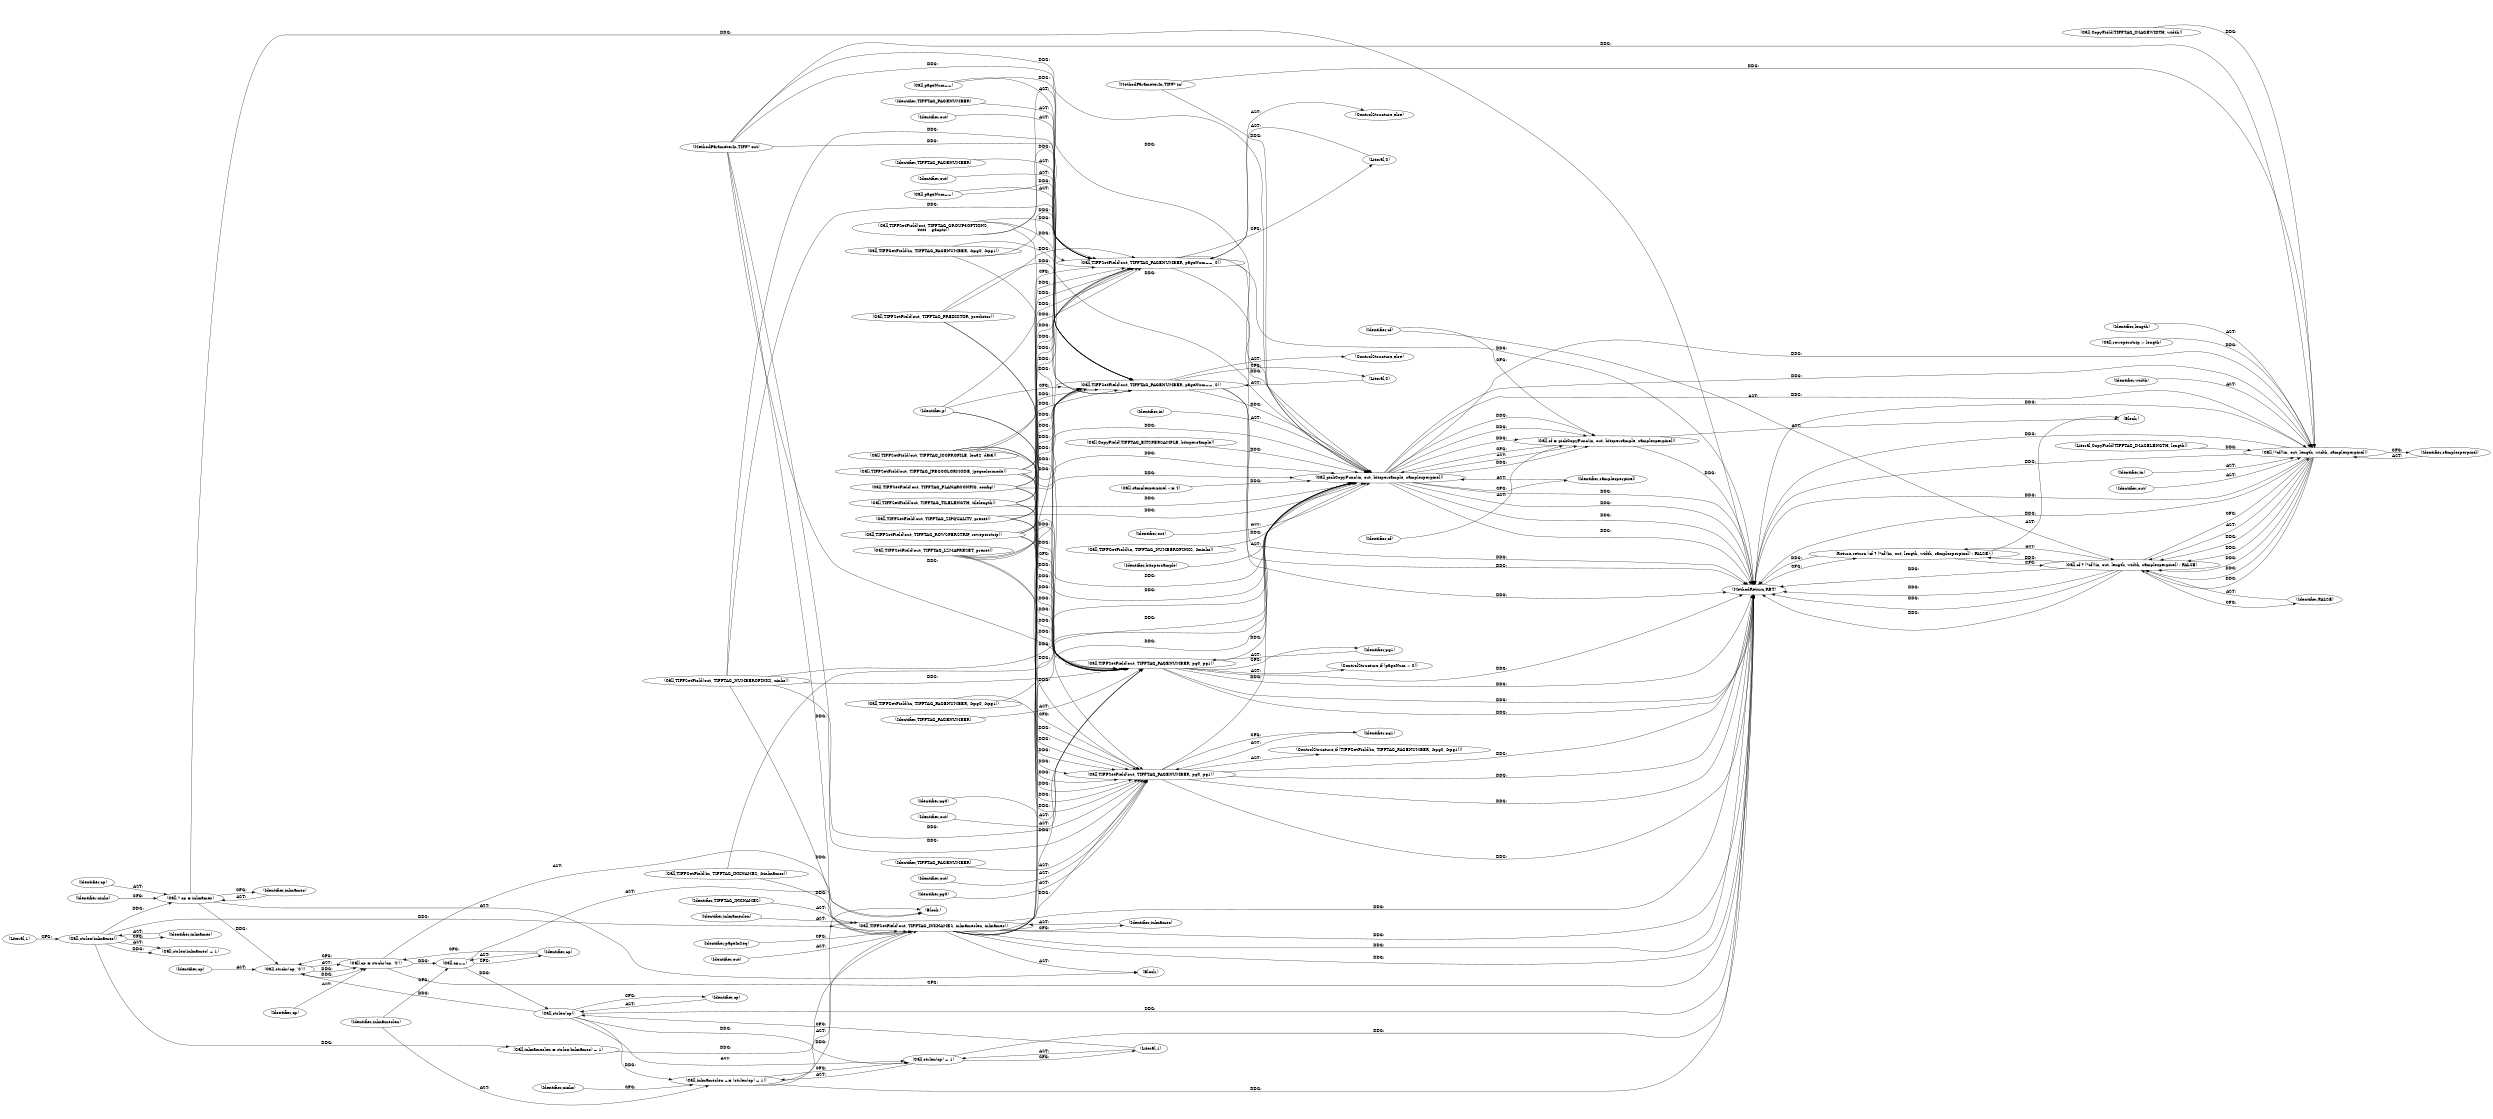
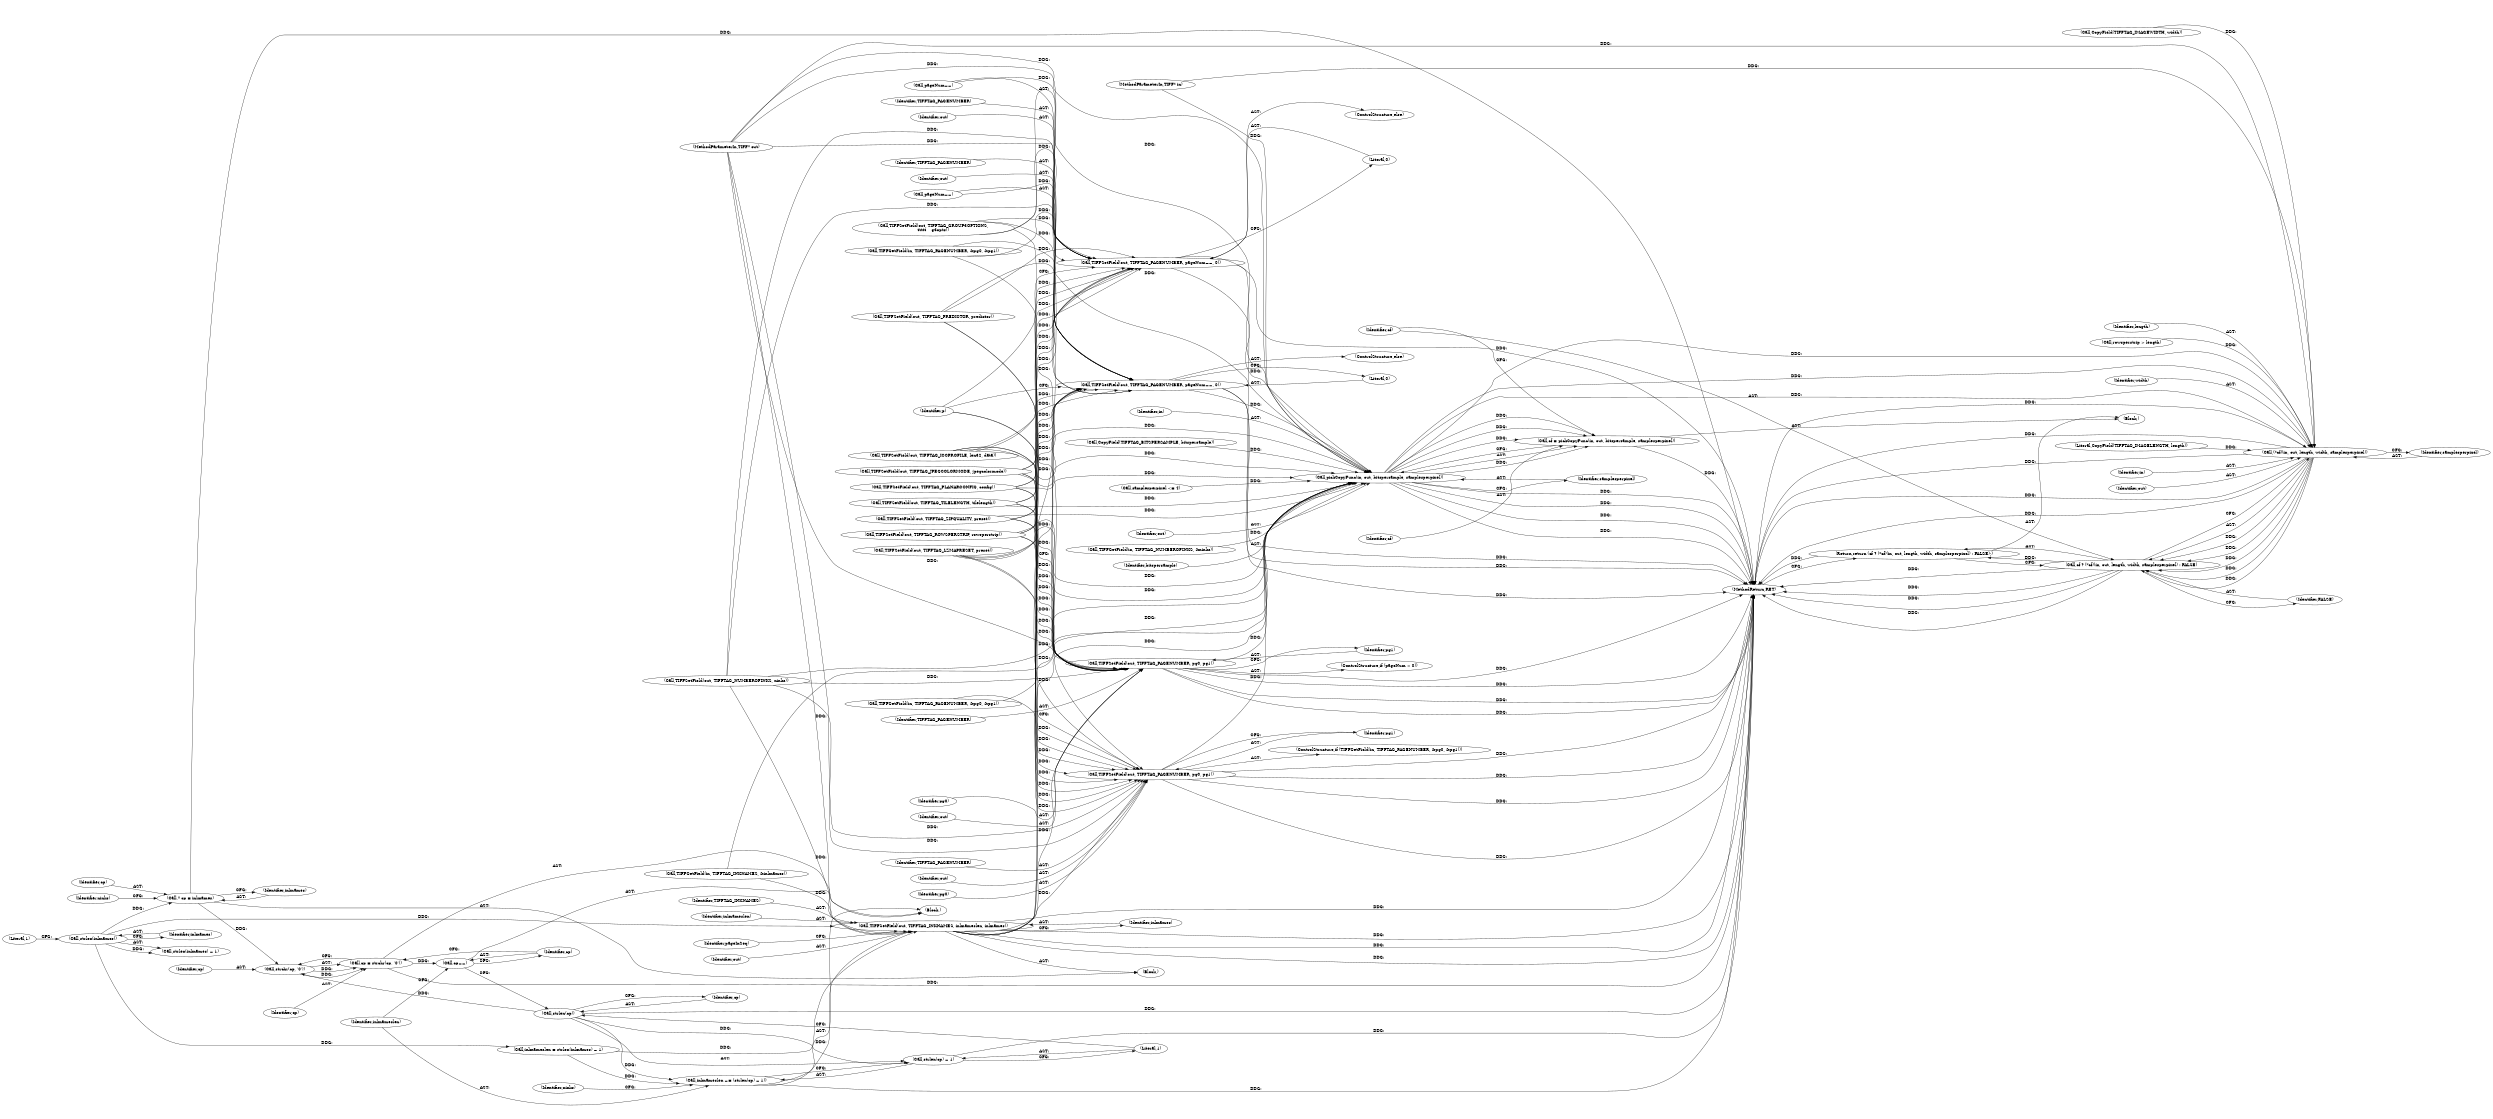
(486, 973) -> (486, 973)
(933, 983) -> (933, 983)
none -> (620, 1077)
